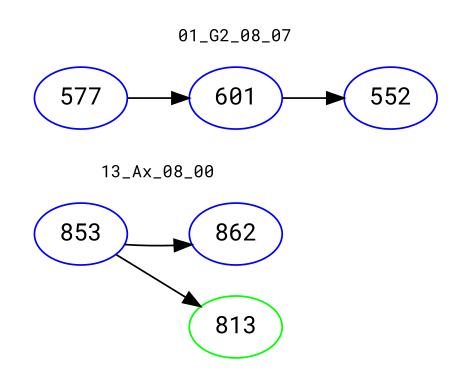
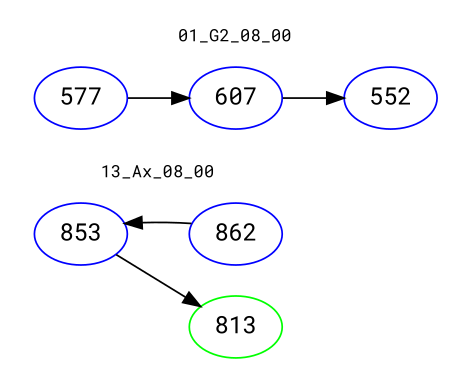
(236, 37) -> (236, 37)
(236, 98) -> (236, 98)
(149, 246) -> (167, 222)
